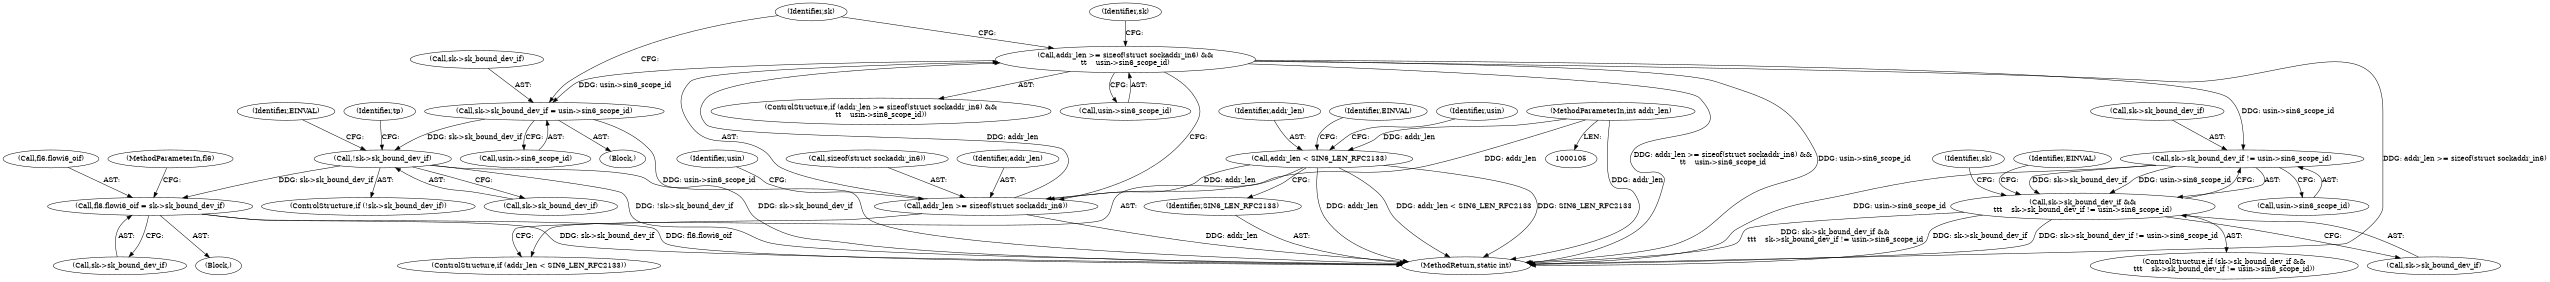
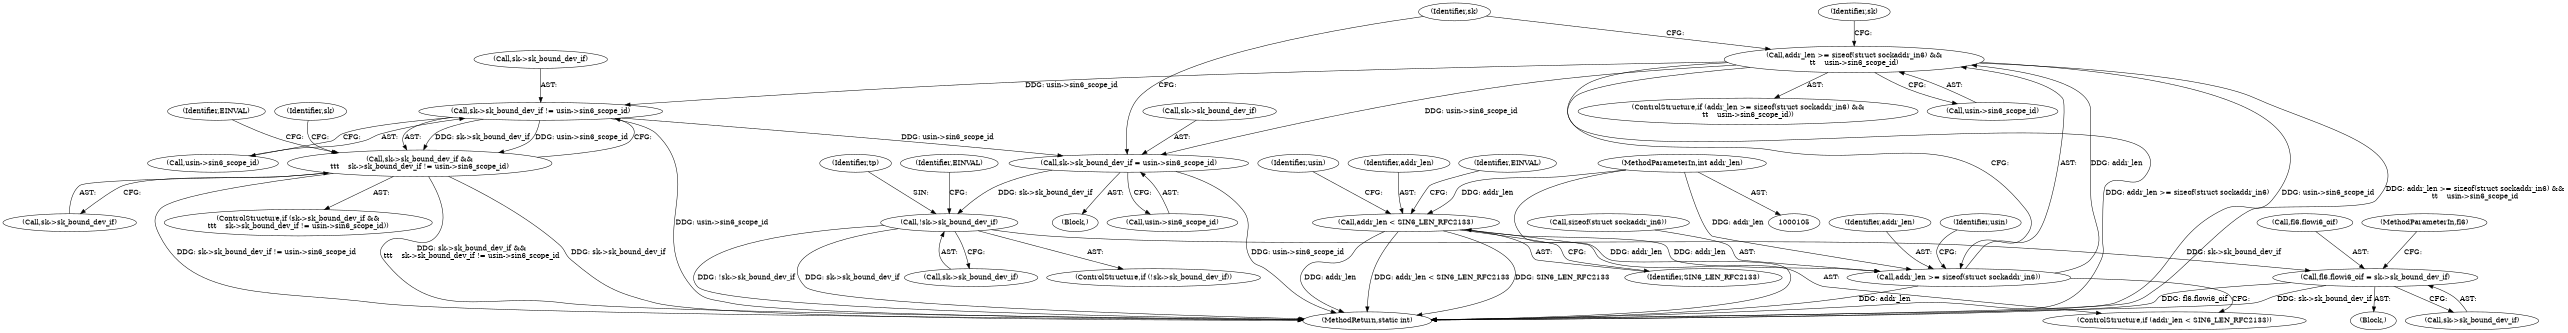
none -> (840, 136)
(392, 137) -> (922, 193)
(1594, 137) -> (1760, 193)
(1315, 249) -> (1553, 262)
